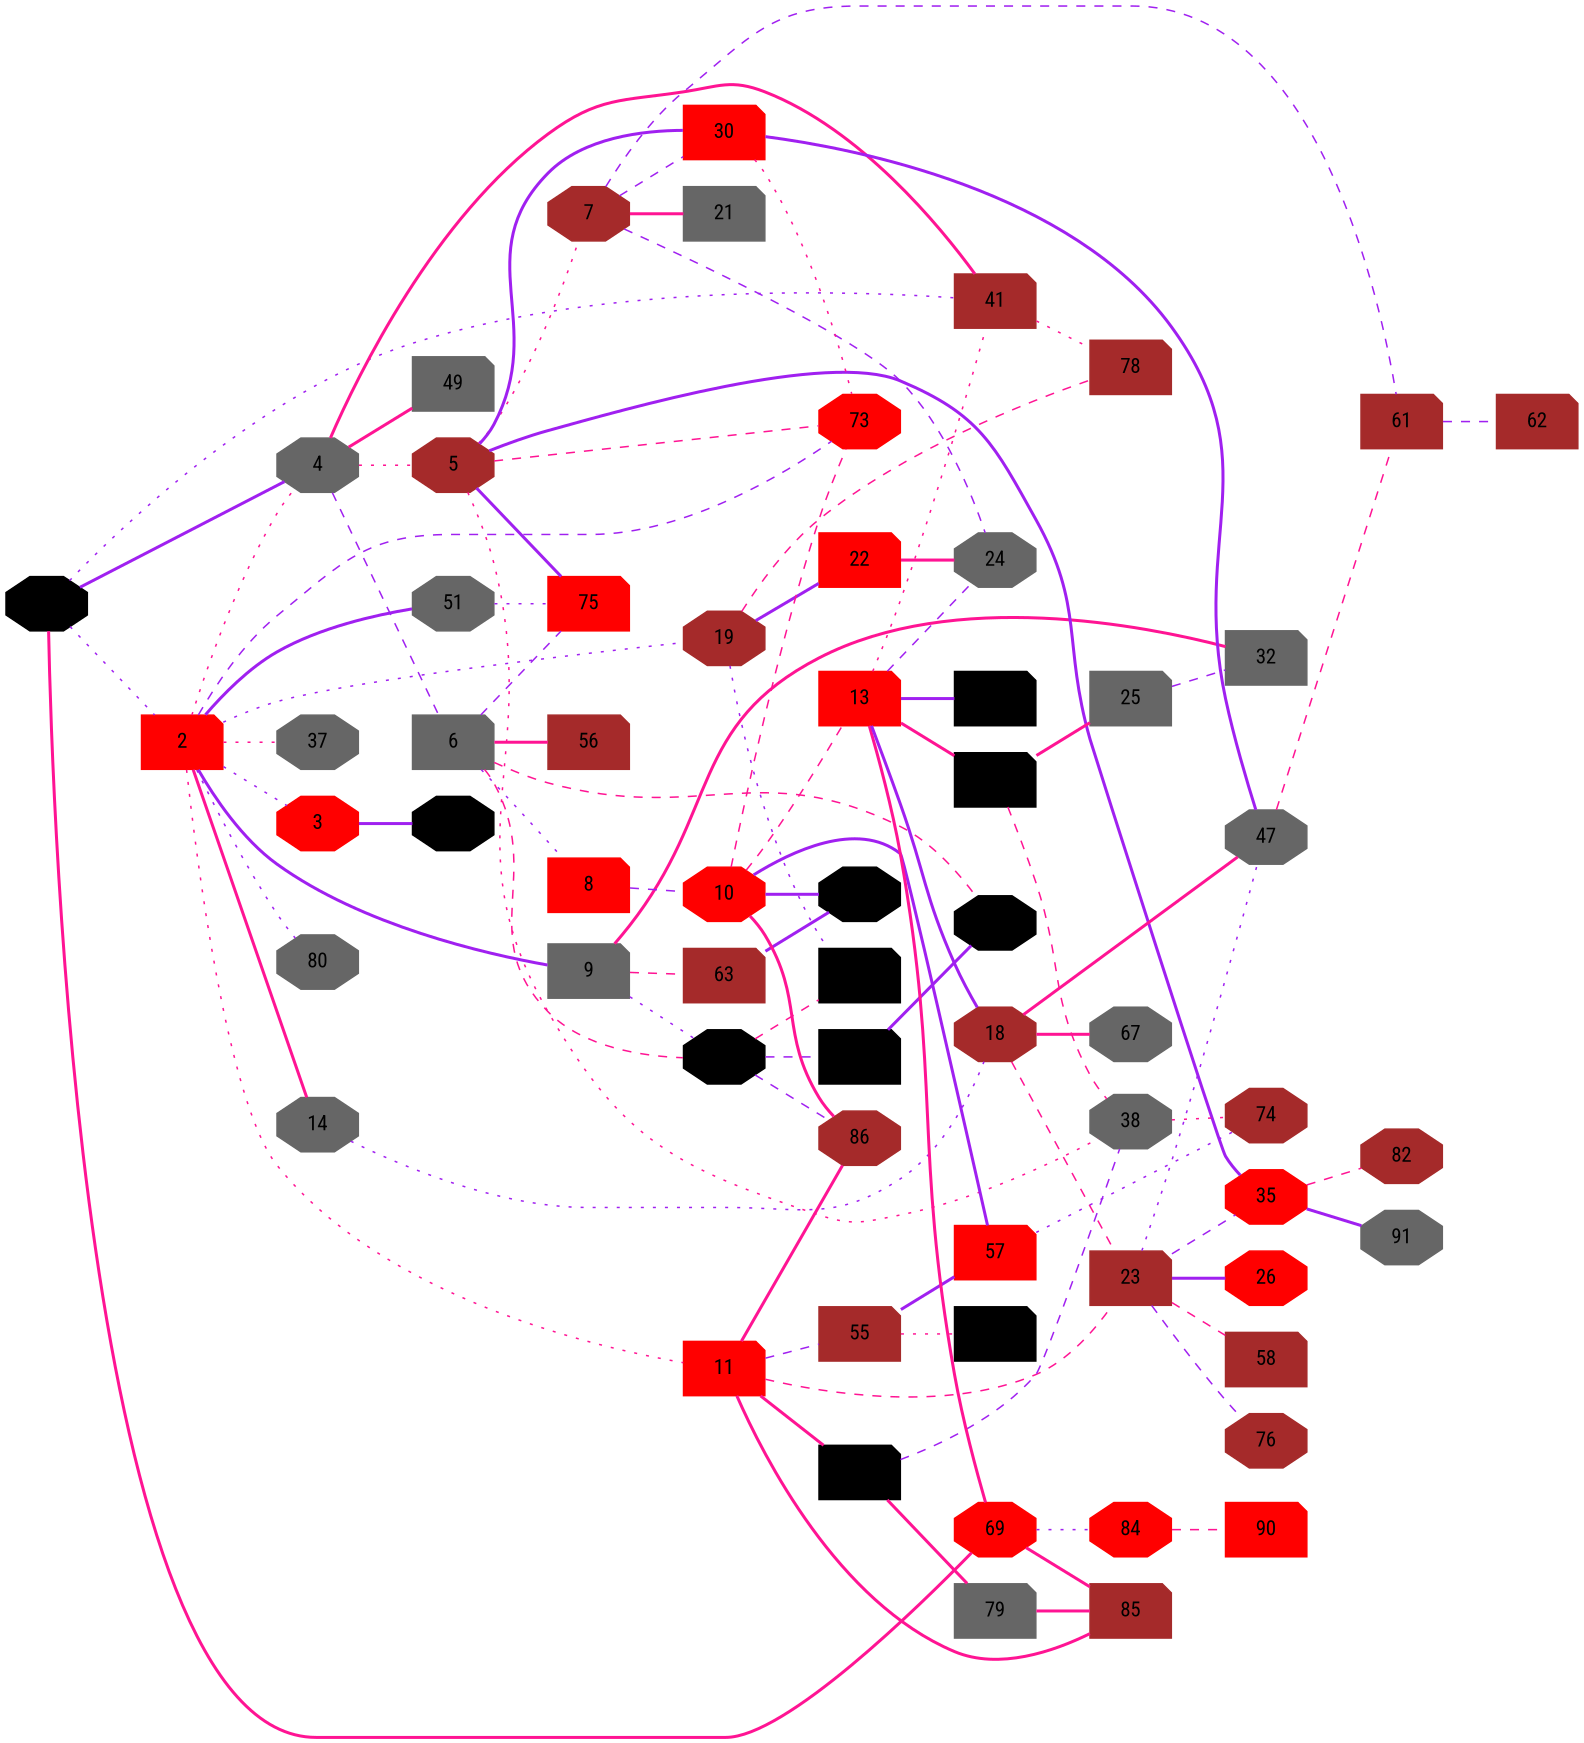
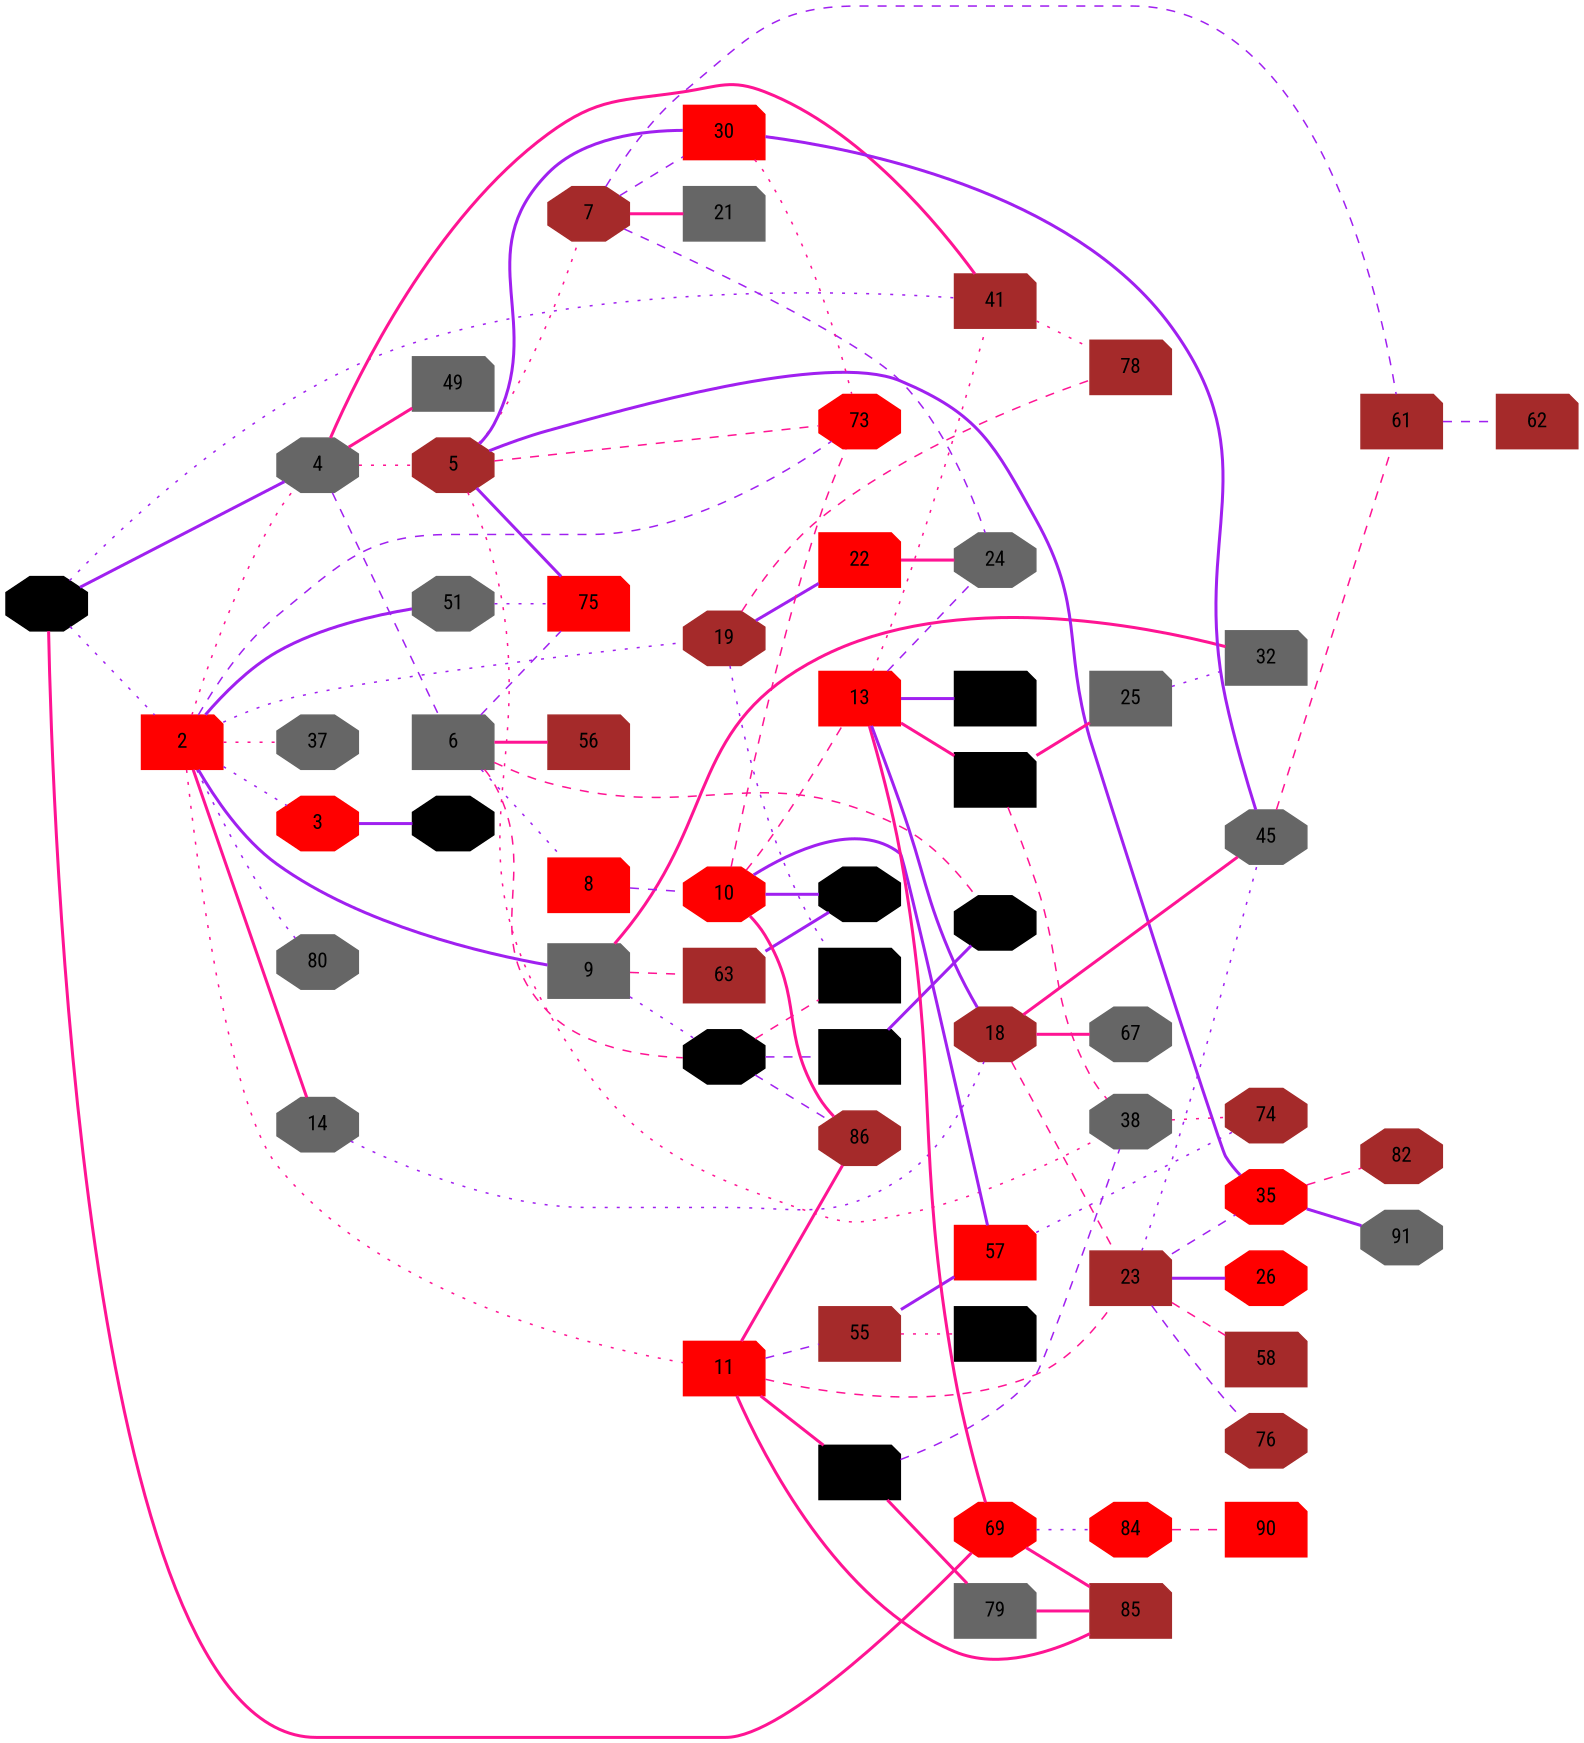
(1199, 678) -> (1199, 678)
(1266, 837) -> (1266, 837)
